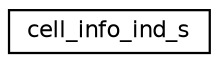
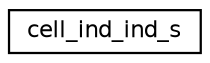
(109, 32) -> (105, 32)
